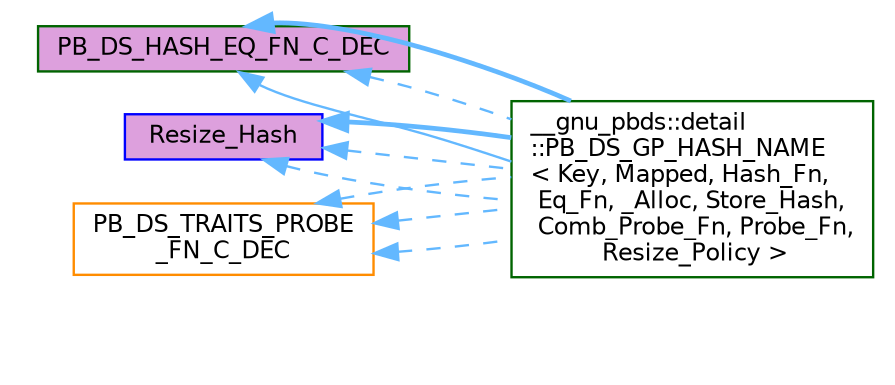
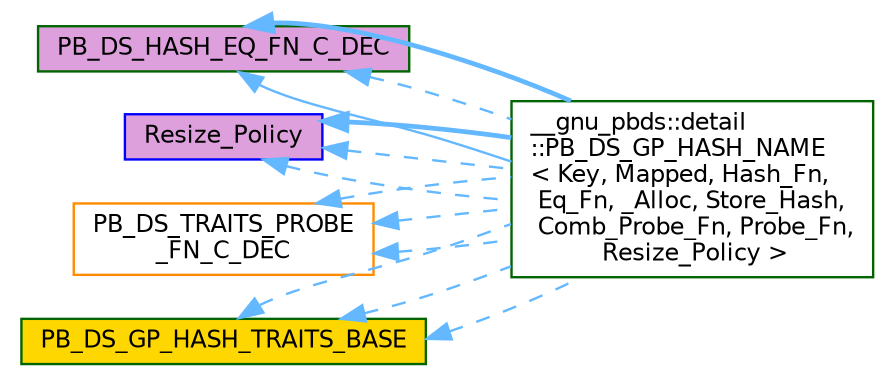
(224, 137) -> (224, 137)
none -> (224, 341)
